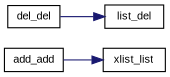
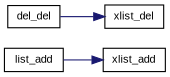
(134, 17) -> (134, 17)
(34, 60) -> (34, 60)
(134, 60) -> (134, 60)
